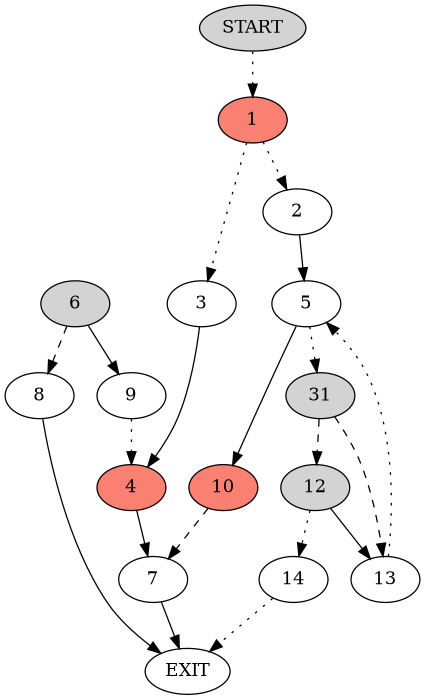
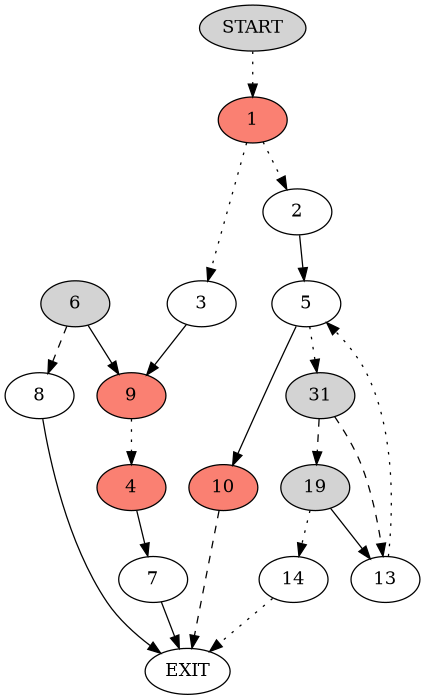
(186, 395) -> (171, 345)
(131, 396) -> (131, 396)
(315, 488) -> (315, 488)
(192, 528) -> (207, 573)
